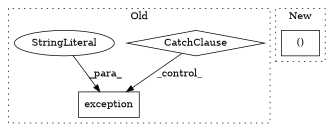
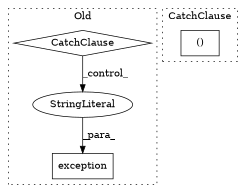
(300, 17) -> (200, 17)
(157, 71) -> (83, 70)
